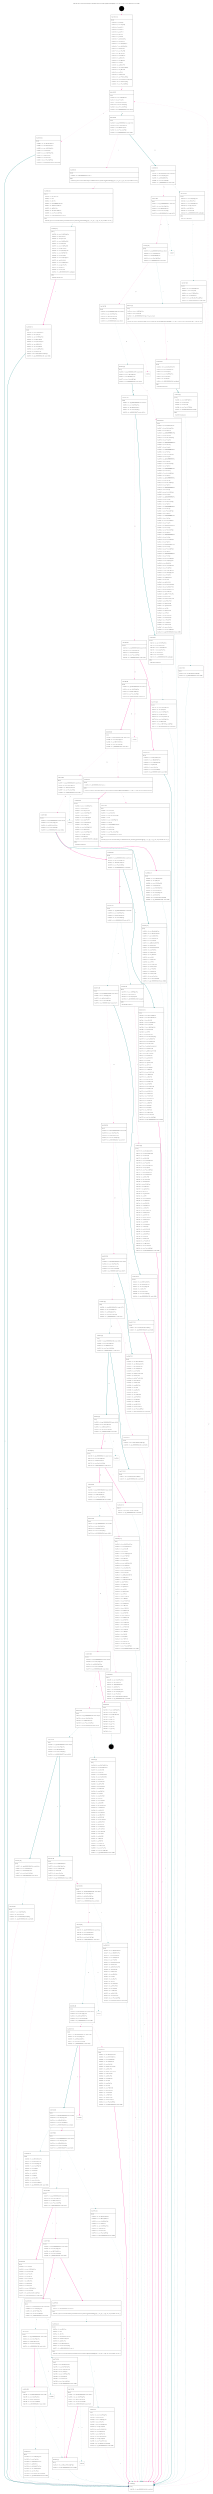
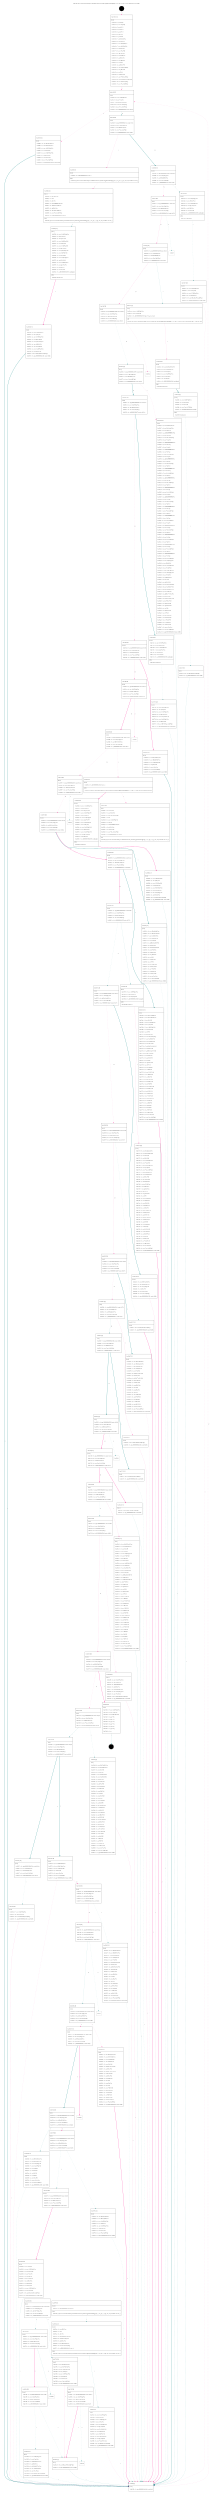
(56, 2248) -> none
